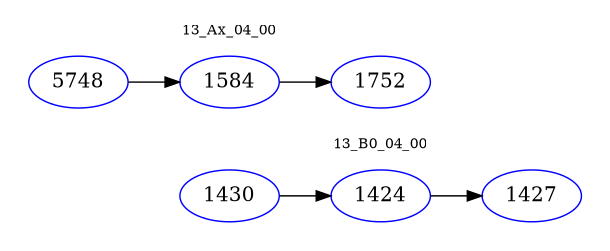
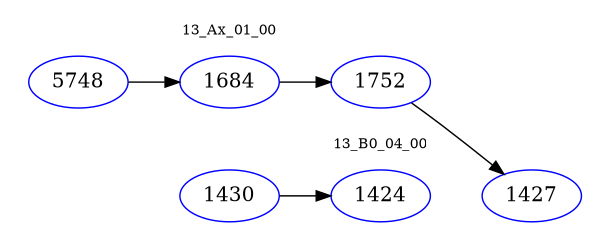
(230, 31) -> (230, 31)
(230, 82) -> (230, 82)
(449, 196) -> (461, 140)
